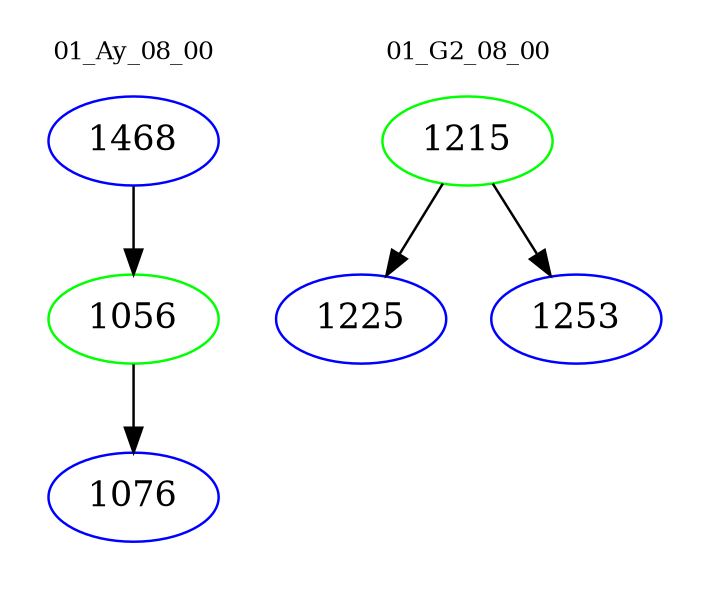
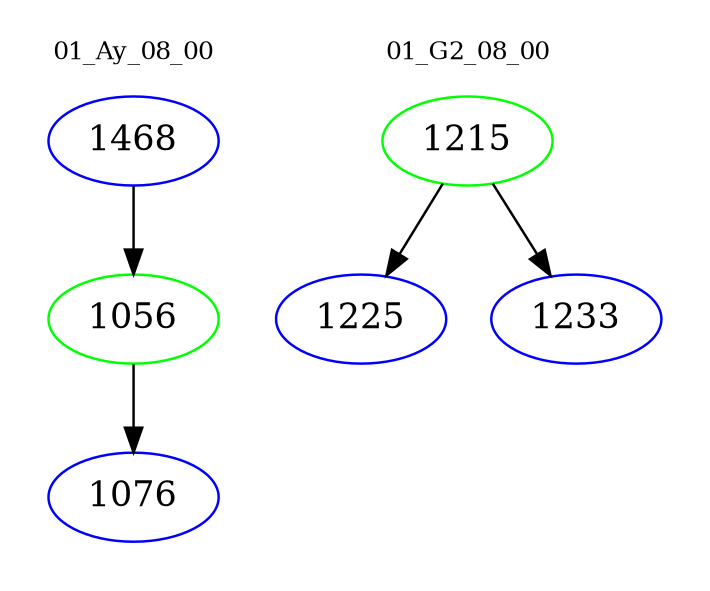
(576, 319) -> (576, 319)
